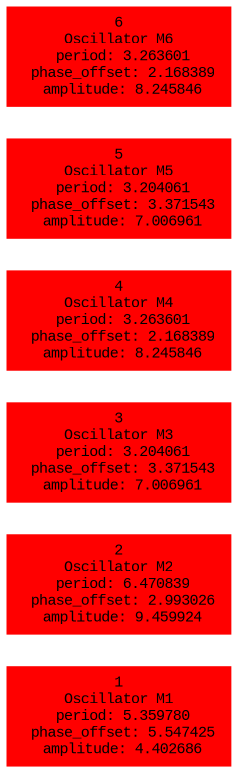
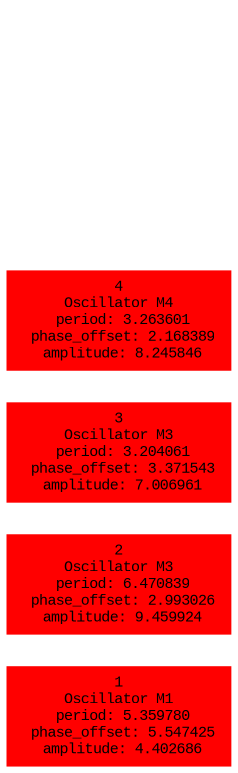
(119, 57) -> none
(119, 189) -> none
(119, 567) -> (119, 567)
